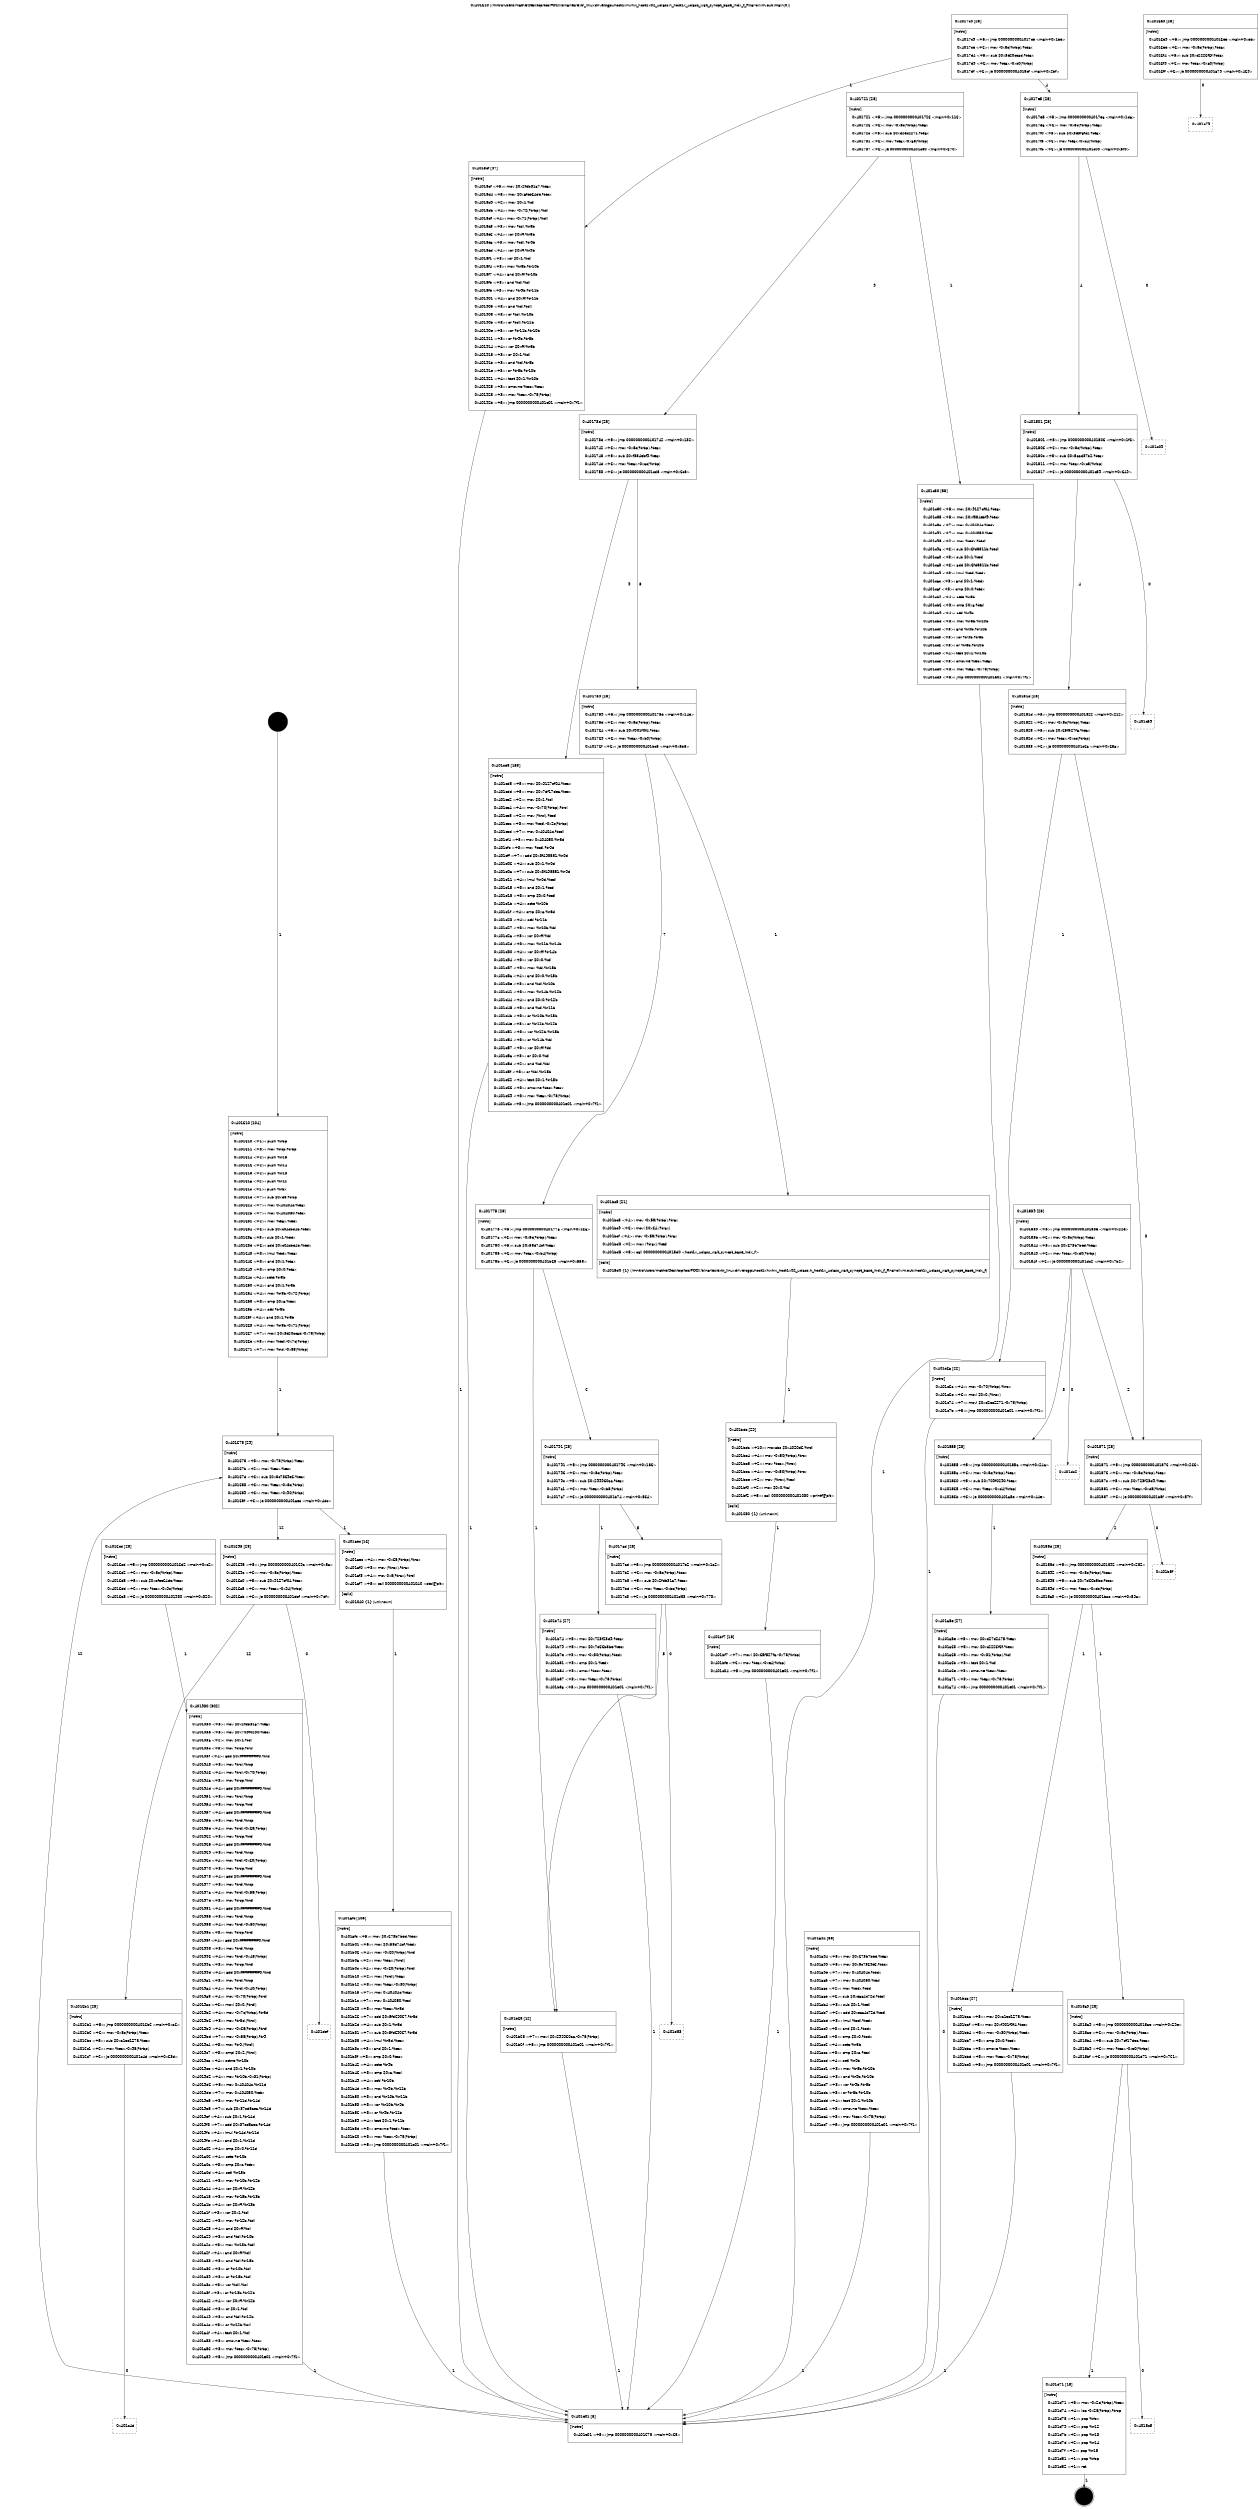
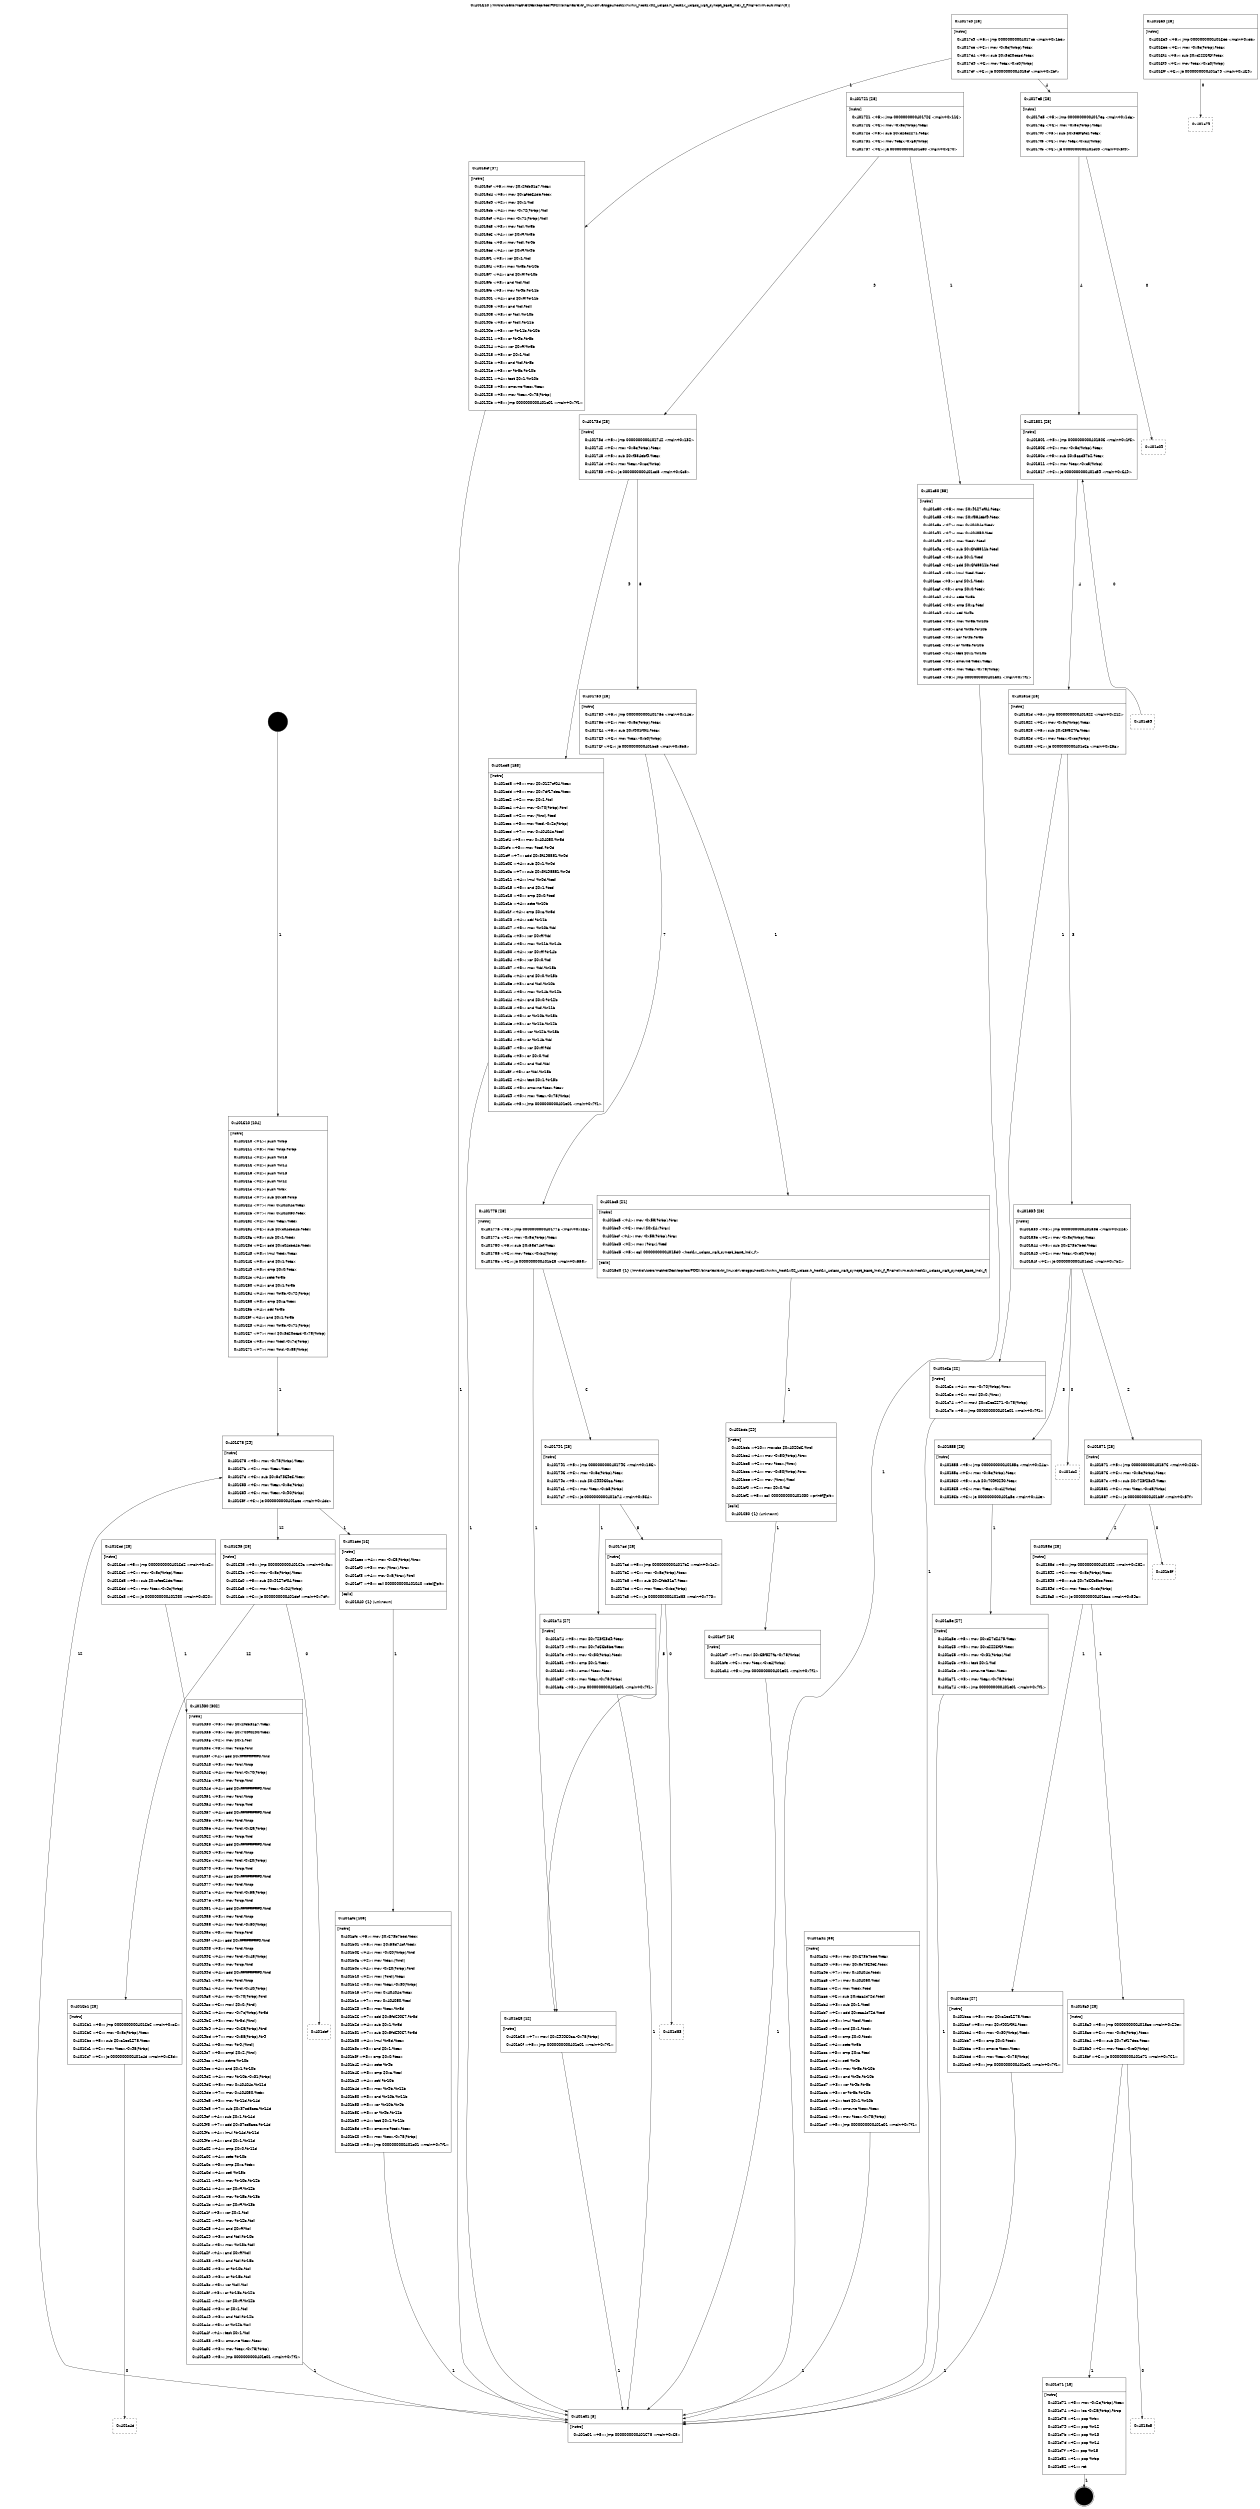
(1144, 593) -> (1098, 607)
(1131, 1094) -> (1070, 978)
(943, 2032) -> (943, 2032)
